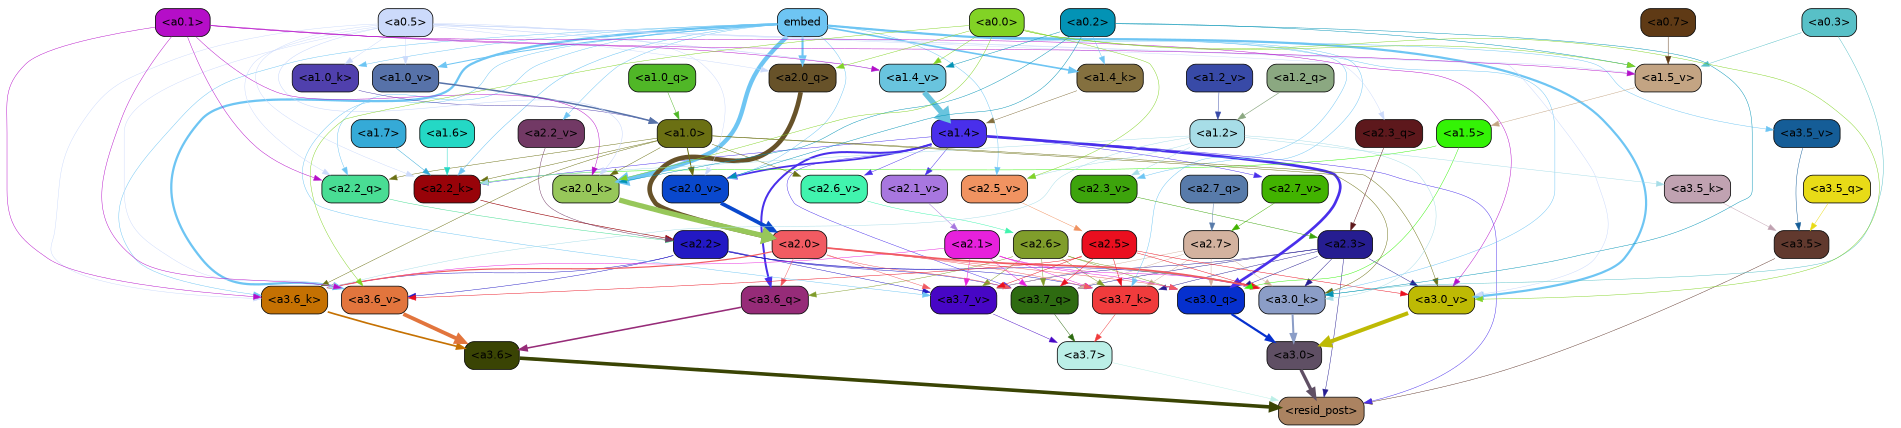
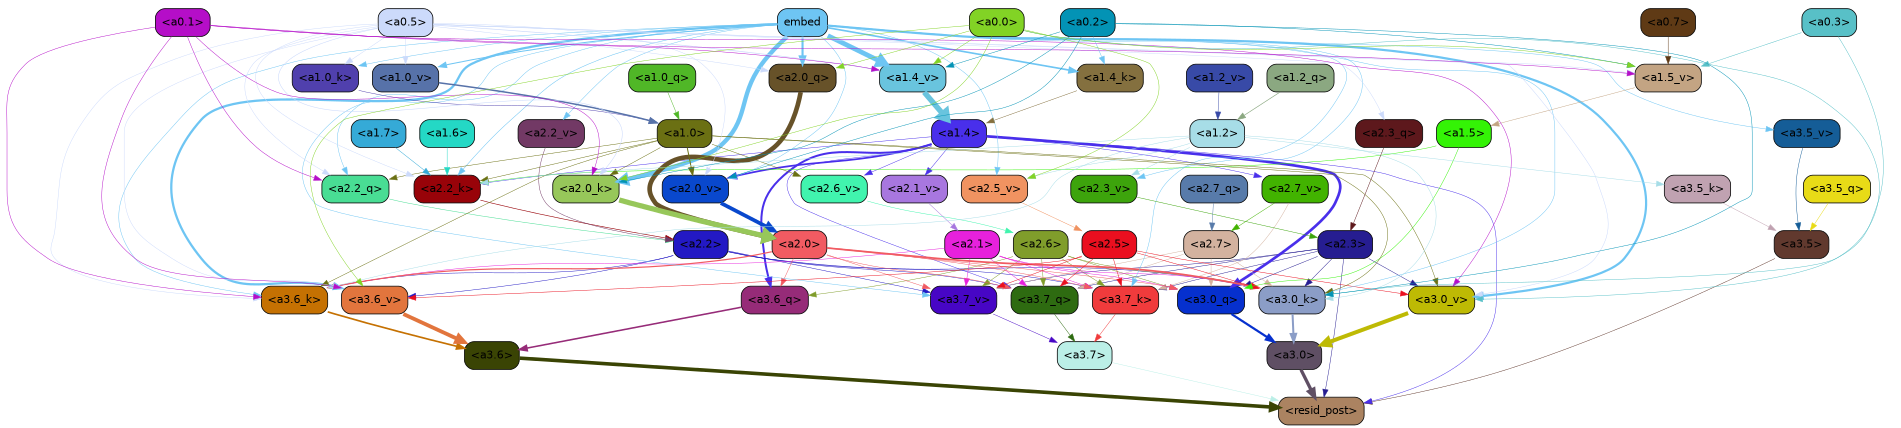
none -> (865, 54)
(1735, 70) -> (1735, 70)
(1172, 270) -> (1255, 250)
